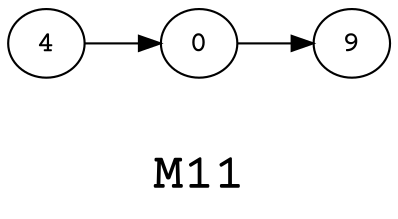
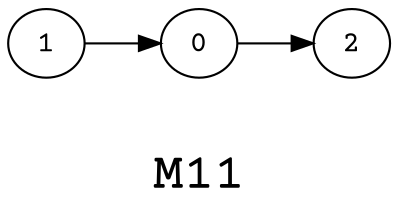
(46, 43) -> (46, 43)
(352, 43) -> (352, 43)
